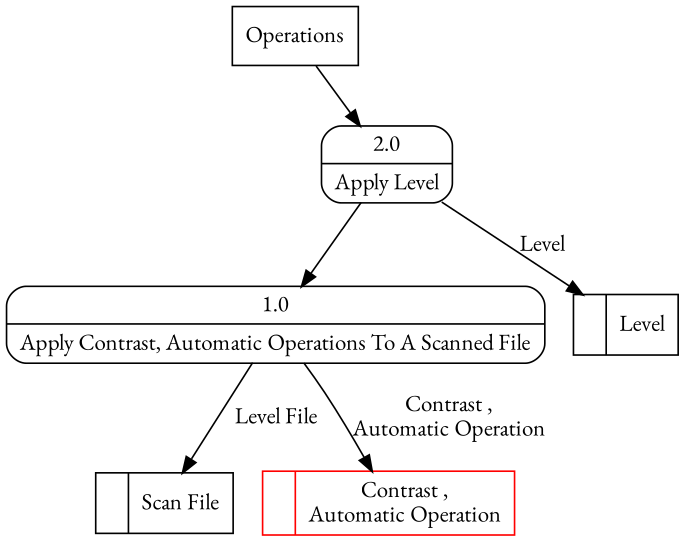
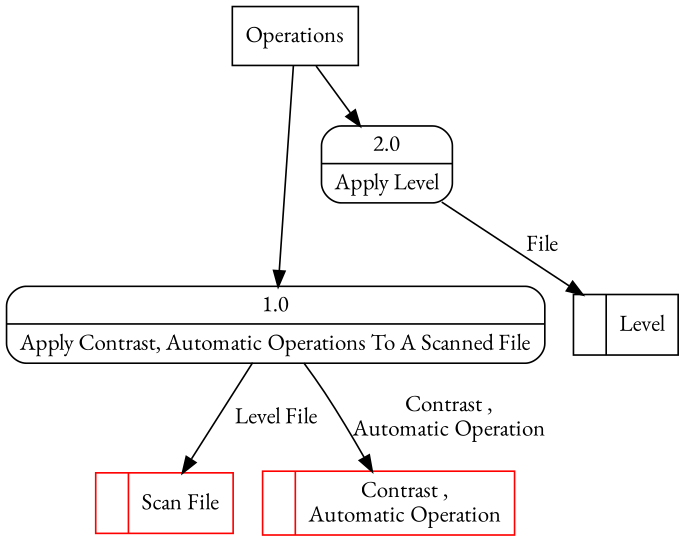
(336, 238) -> (286, 168)
(542, 245) -> (542, 245)
(164, 503) -> (164, 503)
